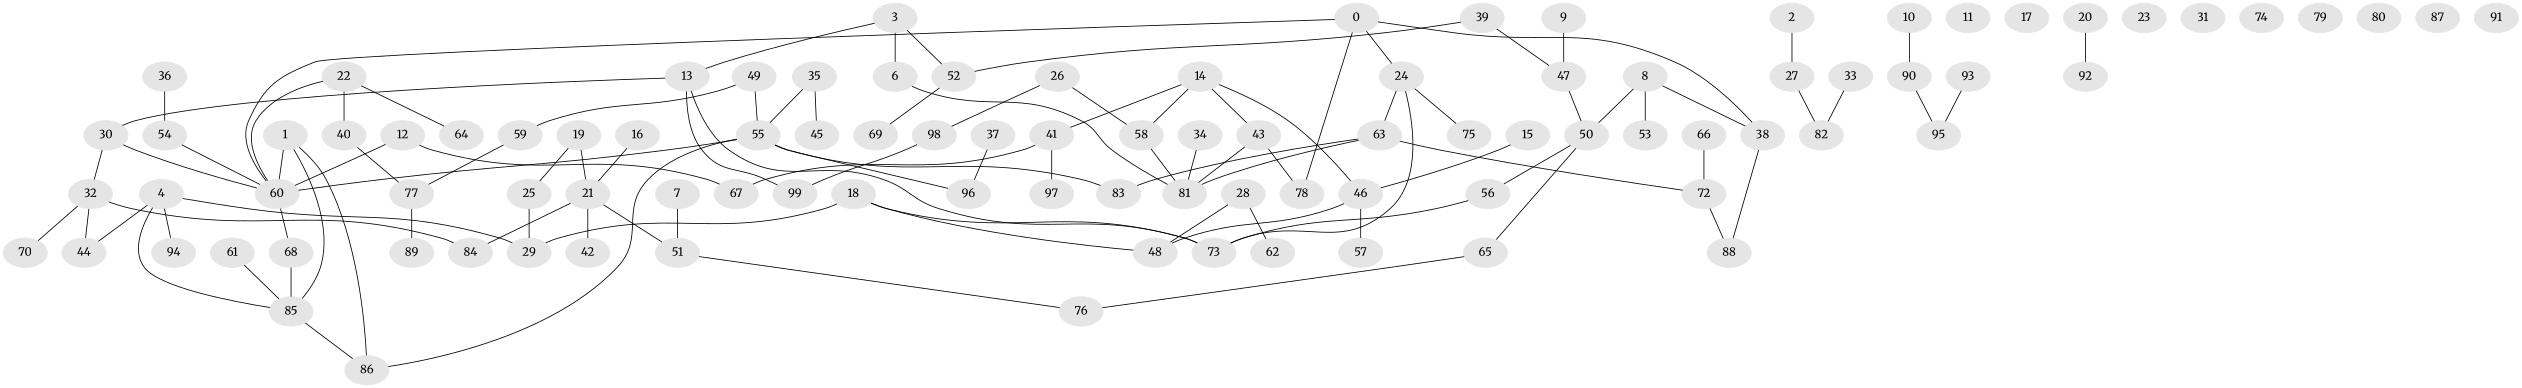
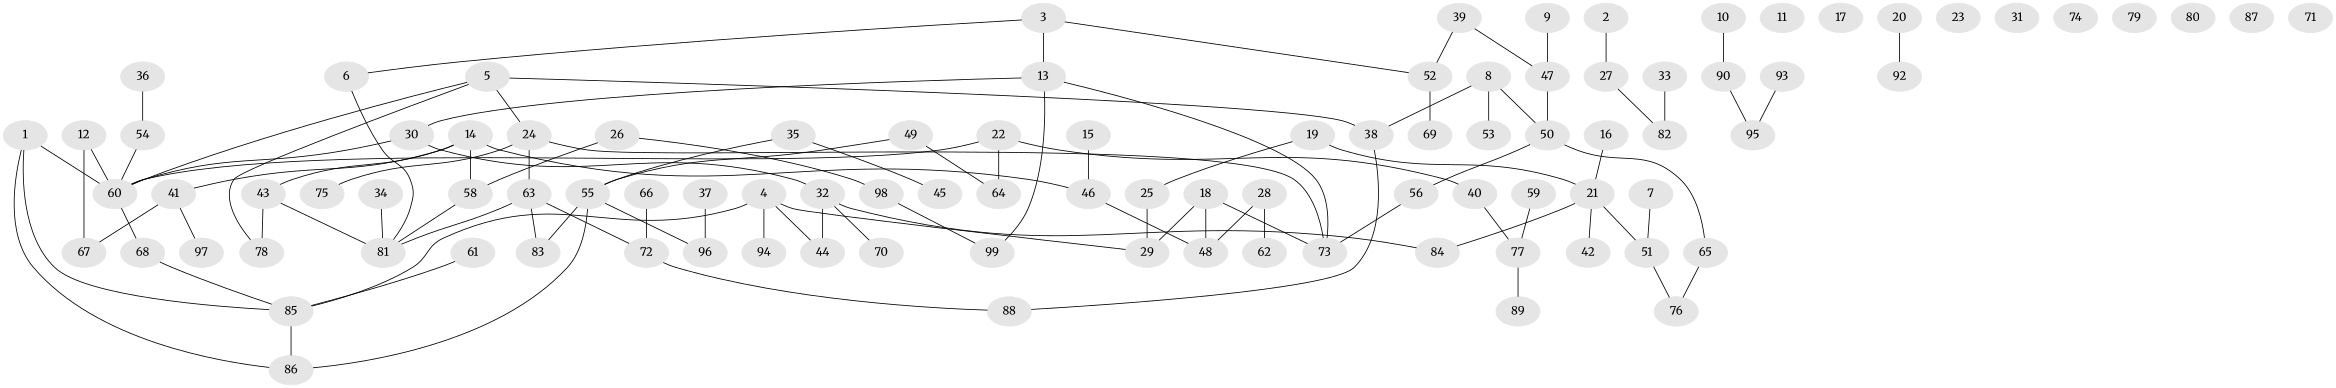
(1357, 18) -> (488, 77)
(2496, 18) -> (2310, 18)
(636, 105) -> (955, 165)
(496, 168) -> none
(1361, 253) -> none
